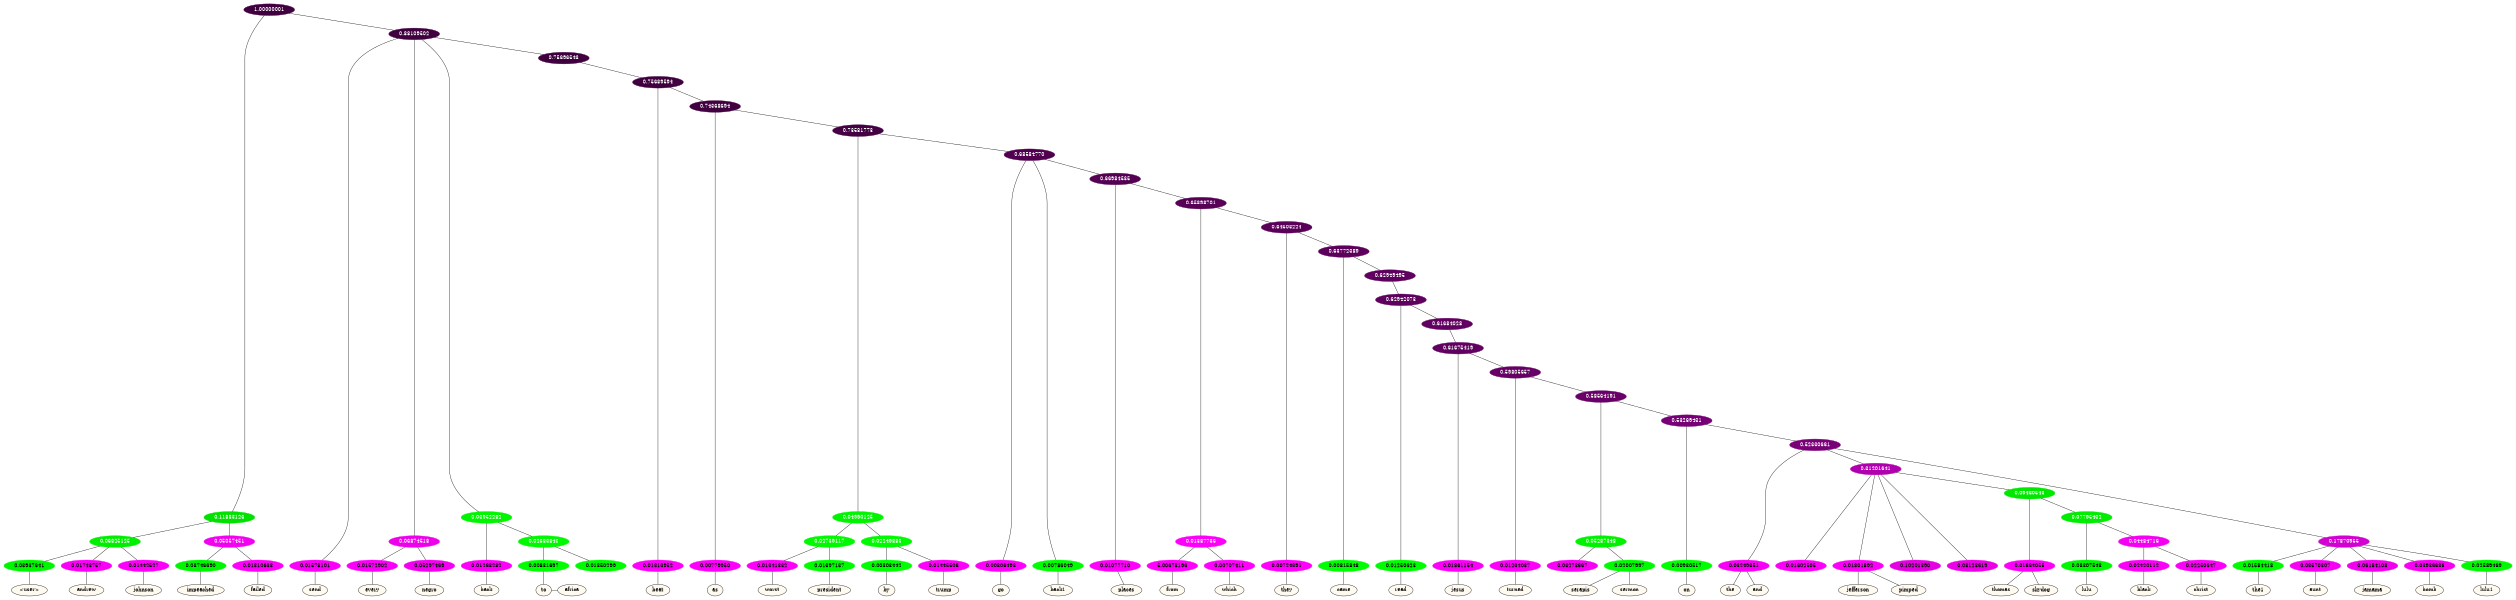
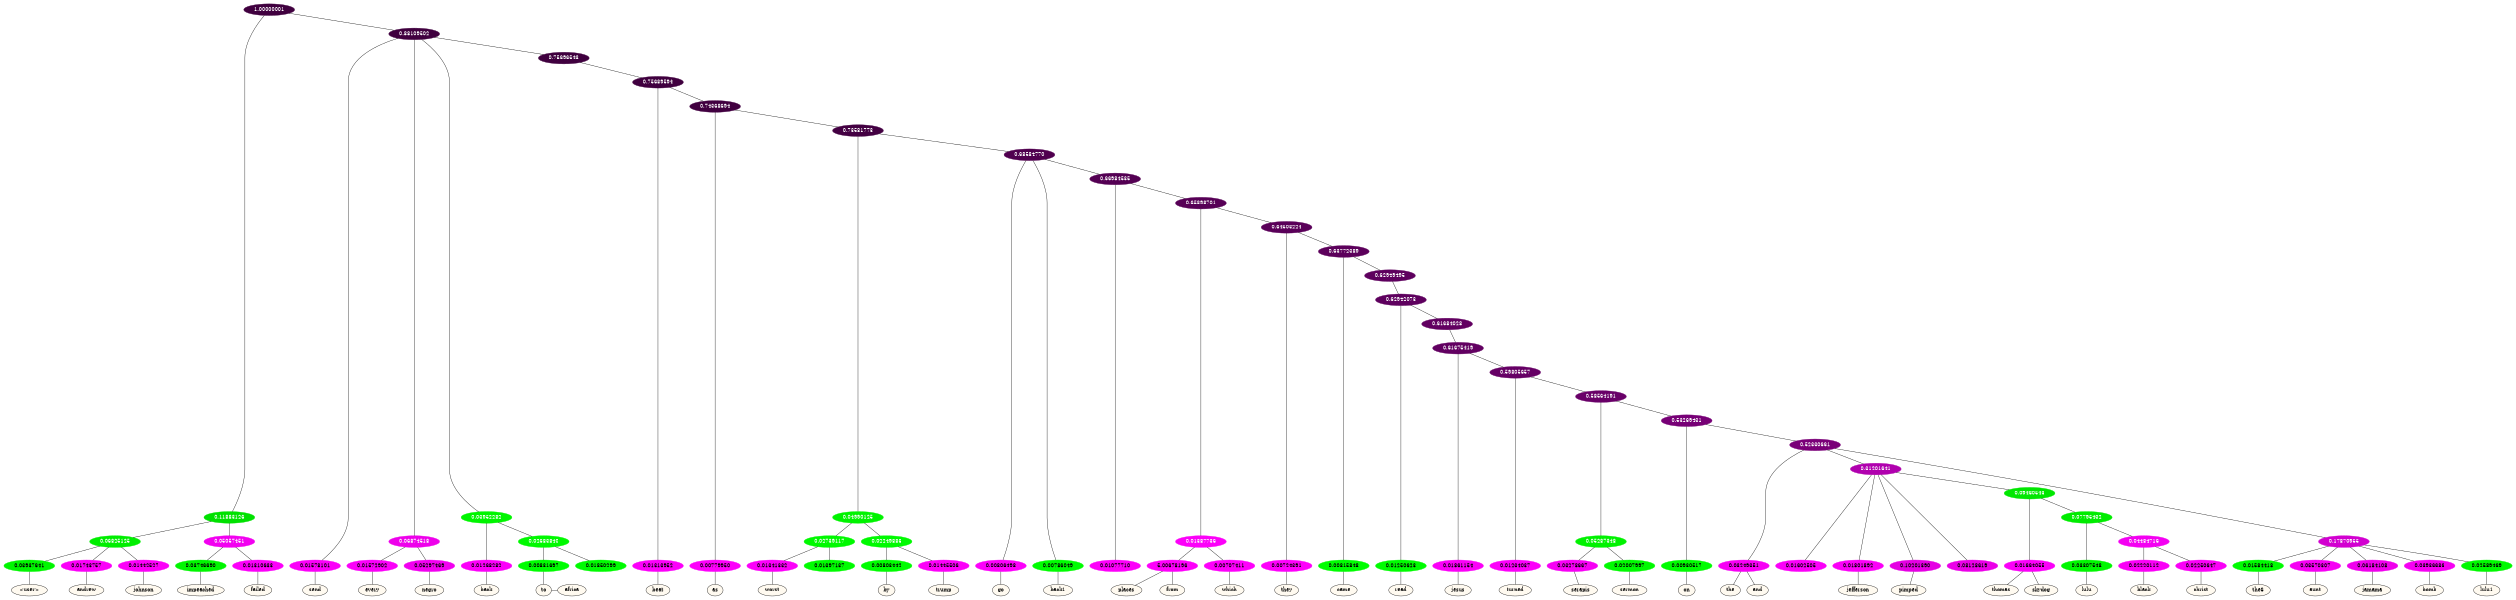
(2144, 566) -> (2144, 566)
(1121, 578) -> (1149, 578)
(1605, 578) -> (1576, 578)
(1884, 578) -> (1912, 578)
(829, 590) -> none
(2258, 590) -> (2258, 590)
